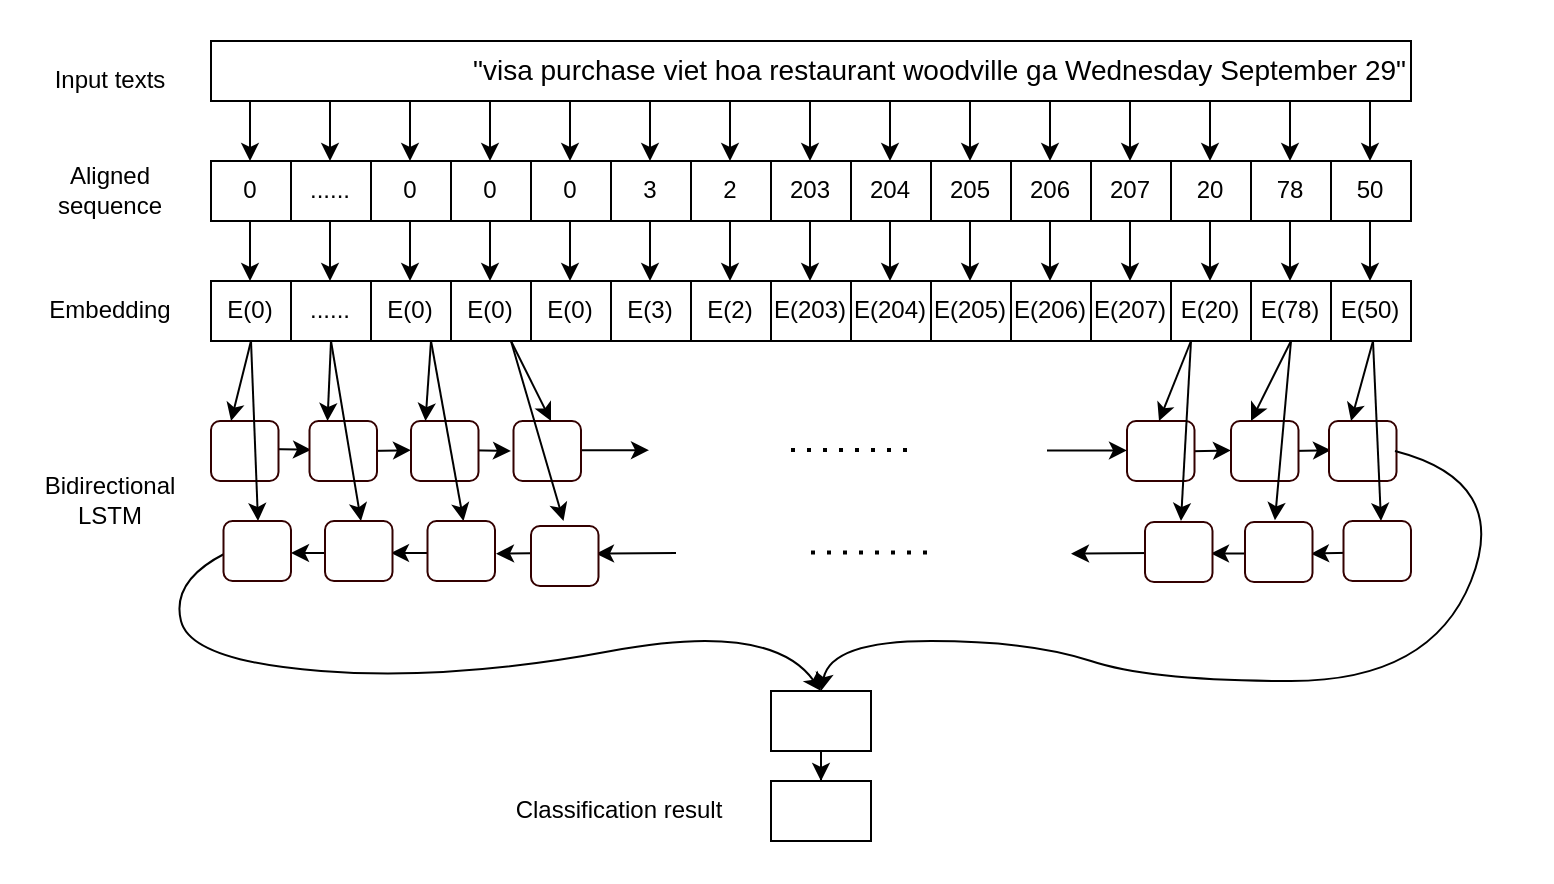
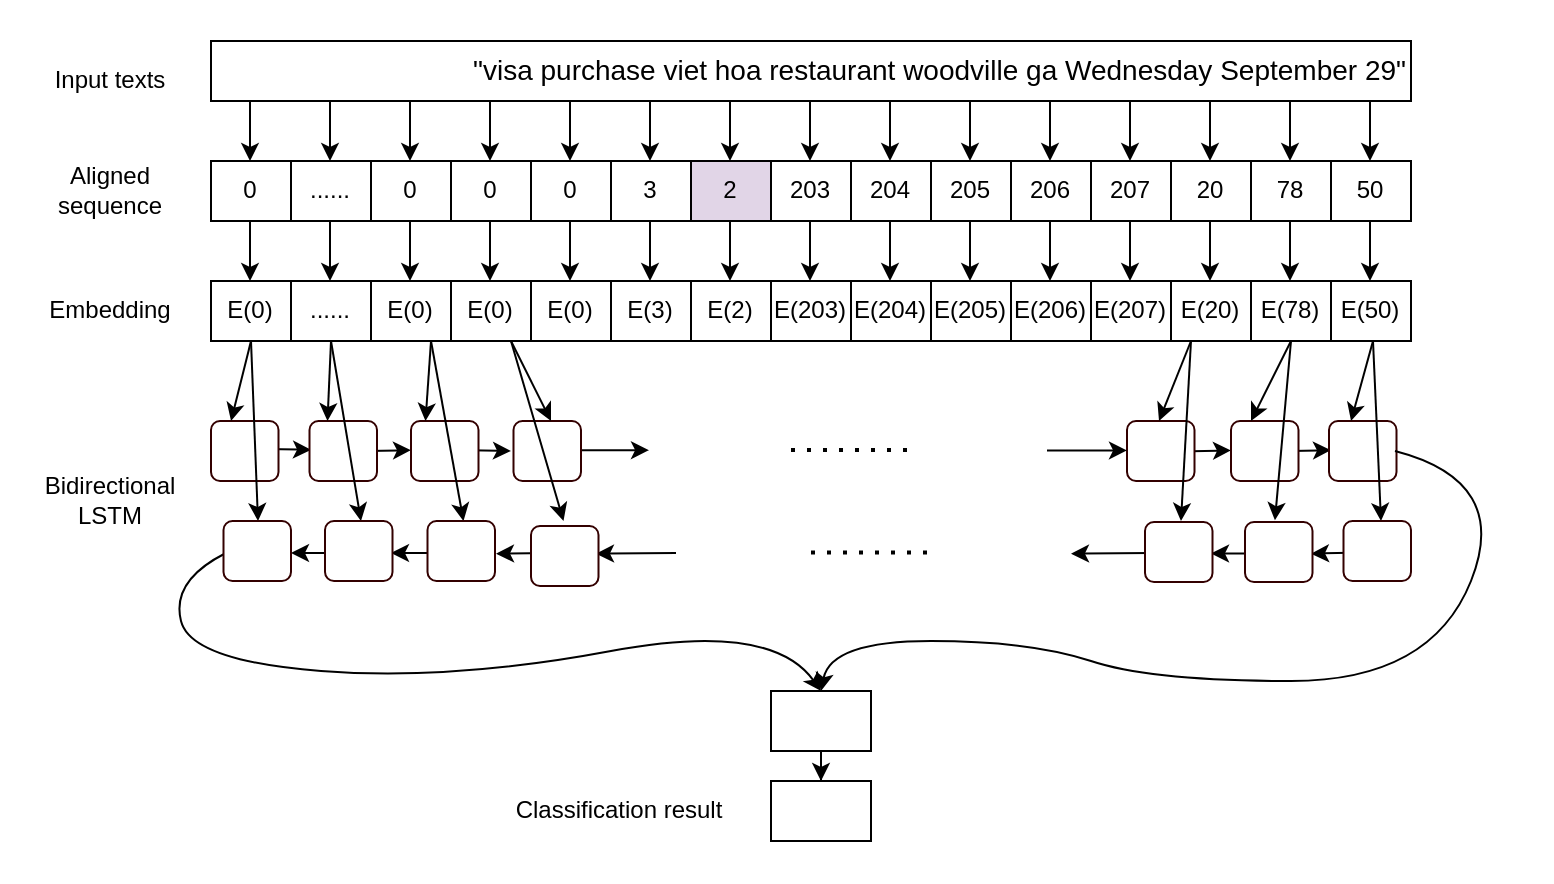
(731, 191) -> (731, 191)
